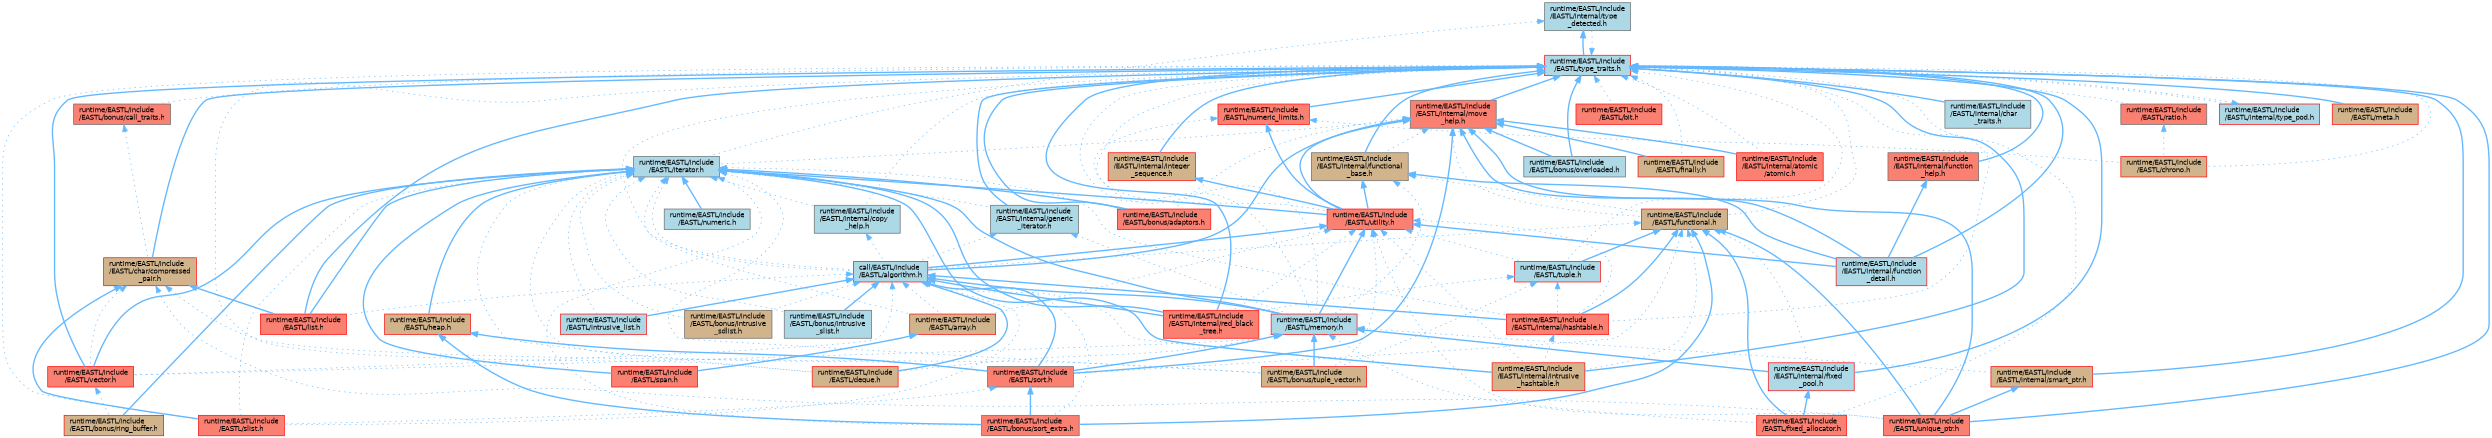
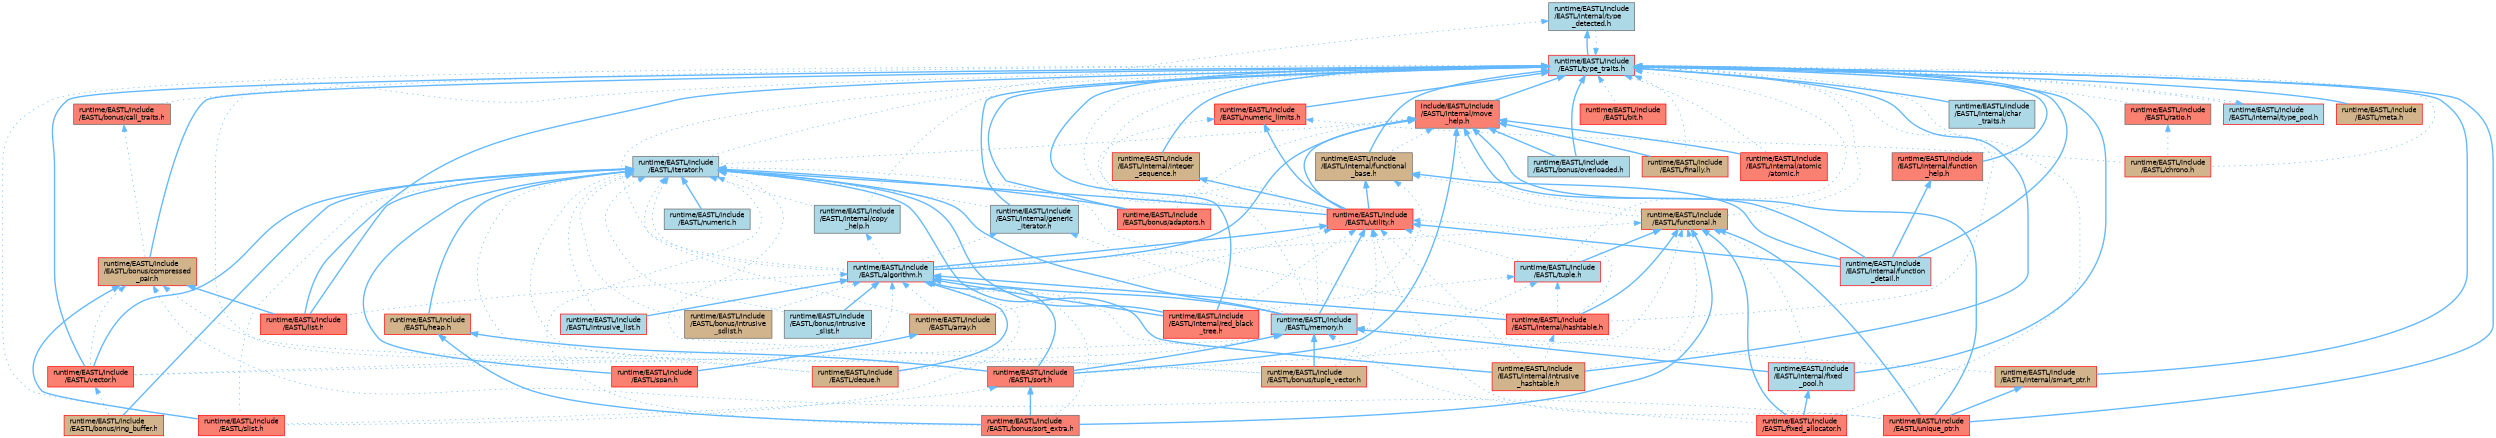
(1453, 114) -> (1457, 114)
(150, 272) -> (147, 272)
(891, 272) -> (891, 272)
